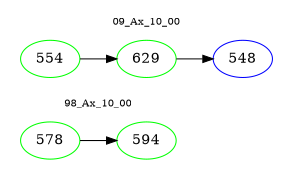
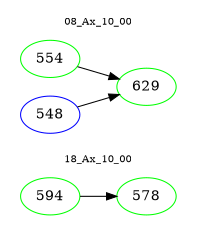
(147, 22) -> (98, 22)
(190, 59) -> (93, 102)
(98, 104) -> (98, 160)
(93, 141) -> (93, 196)
